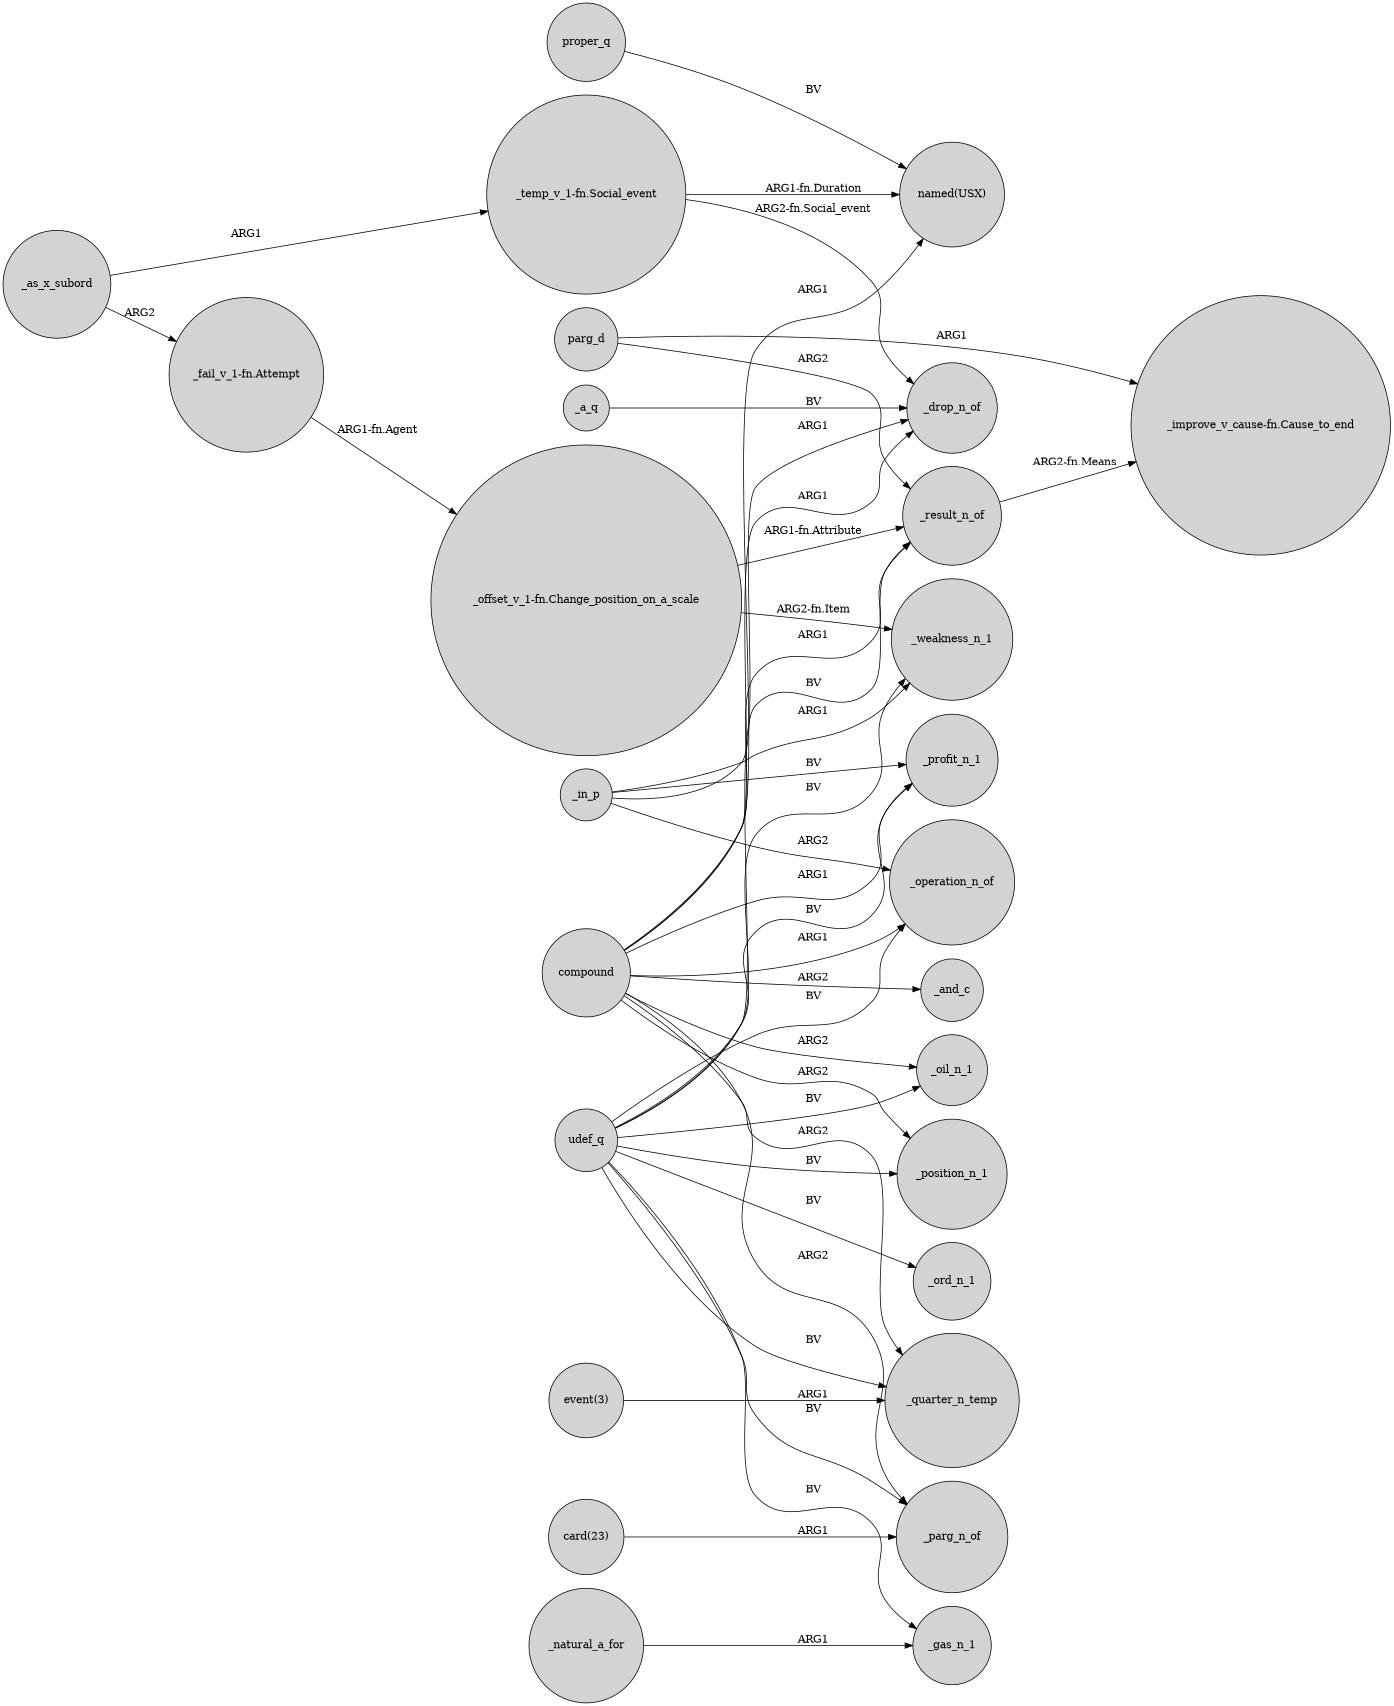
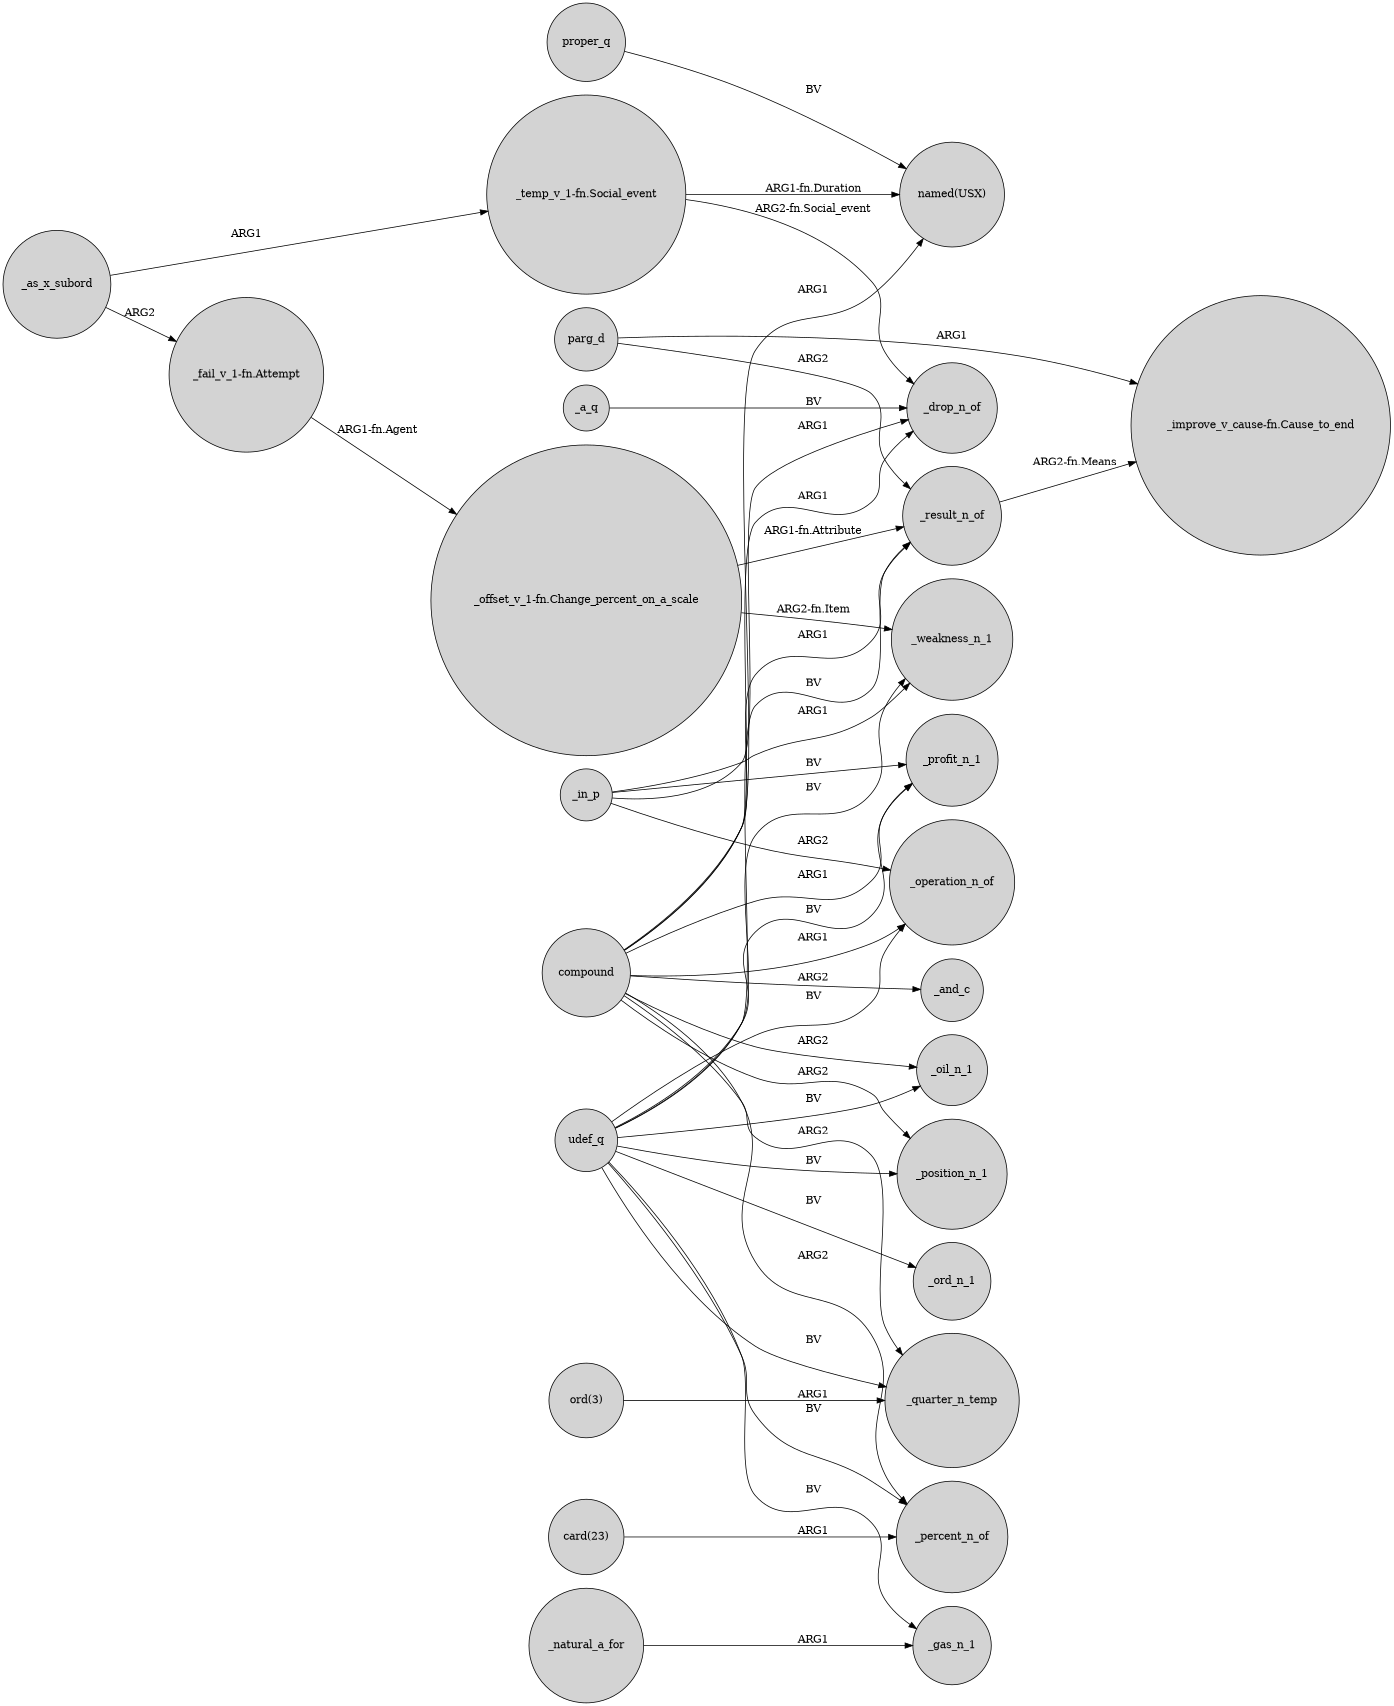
(586, 600) -> (586, 600)
(586, 1400) -> (586, 1400)
(952, 1537) -> (952, 1537)
